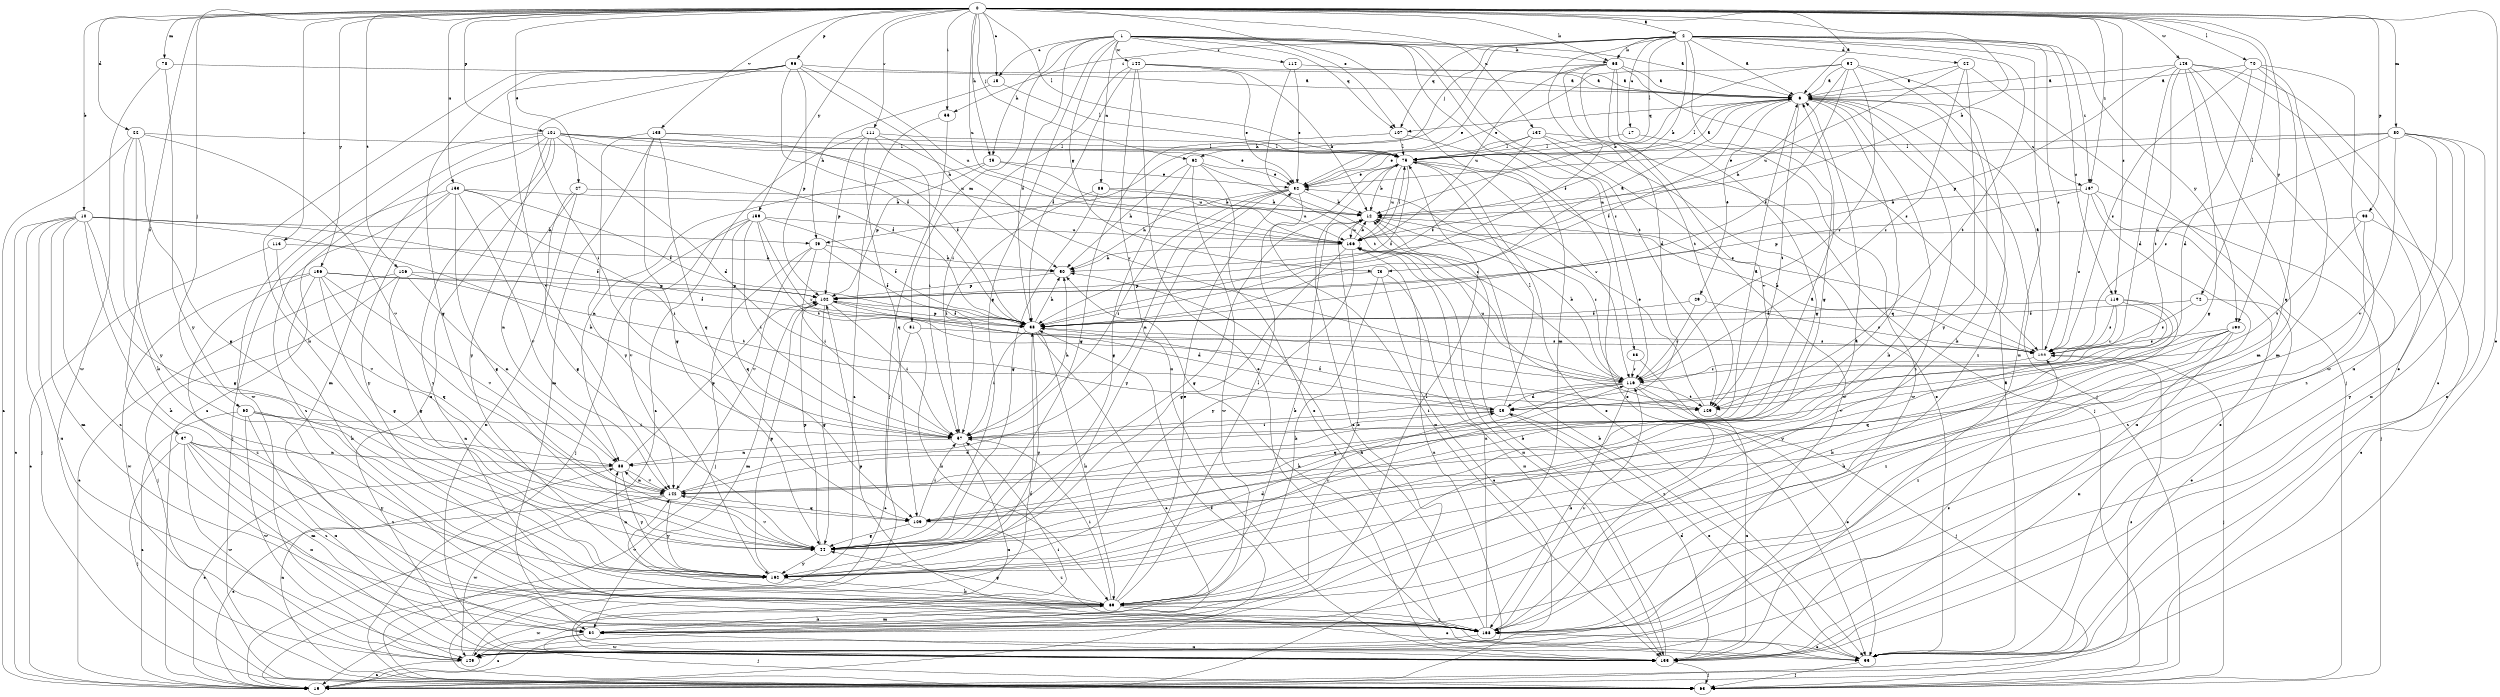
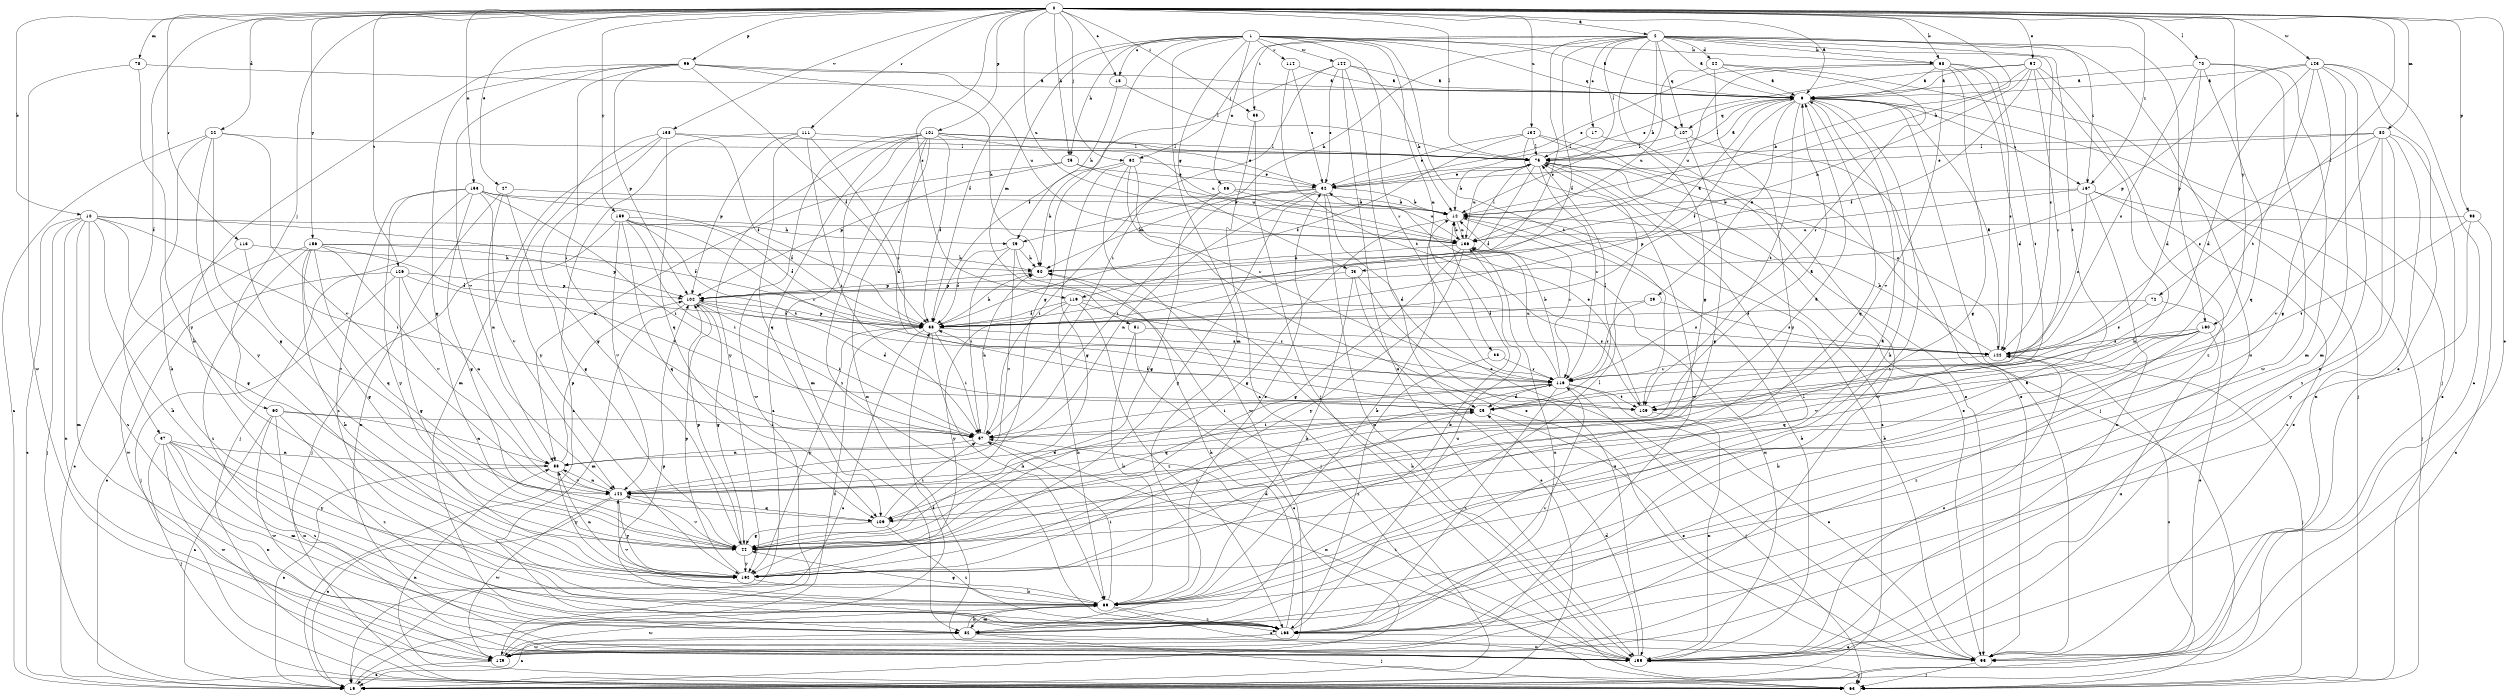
(1205, 27) -> (1560, 12)
none -> (676, 248)
none -> (1405, 320)
(591, 327) -> (398, 327)
(1571, 508) -> (1466, 508)
